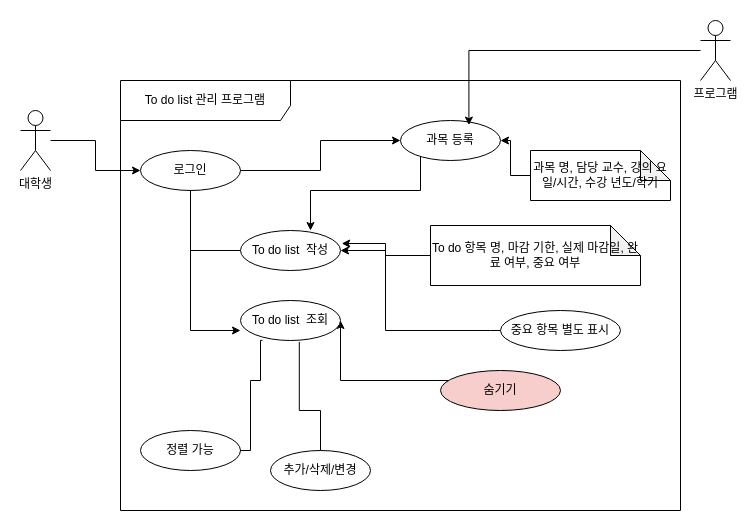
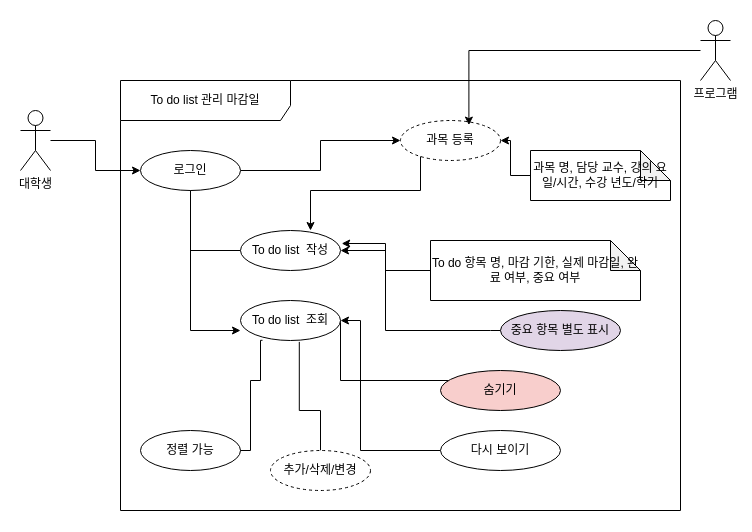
(206, 101) -> (206, 101)
(451, 141) -> (451, 141)
(536, 256) -> (536, 271)
(341, 328) -> (341, 325)
(561, 331) -> (561, 331)
none -> (361, 420)
none -> (501, 451)
(321, 471) -> (321, 471)
